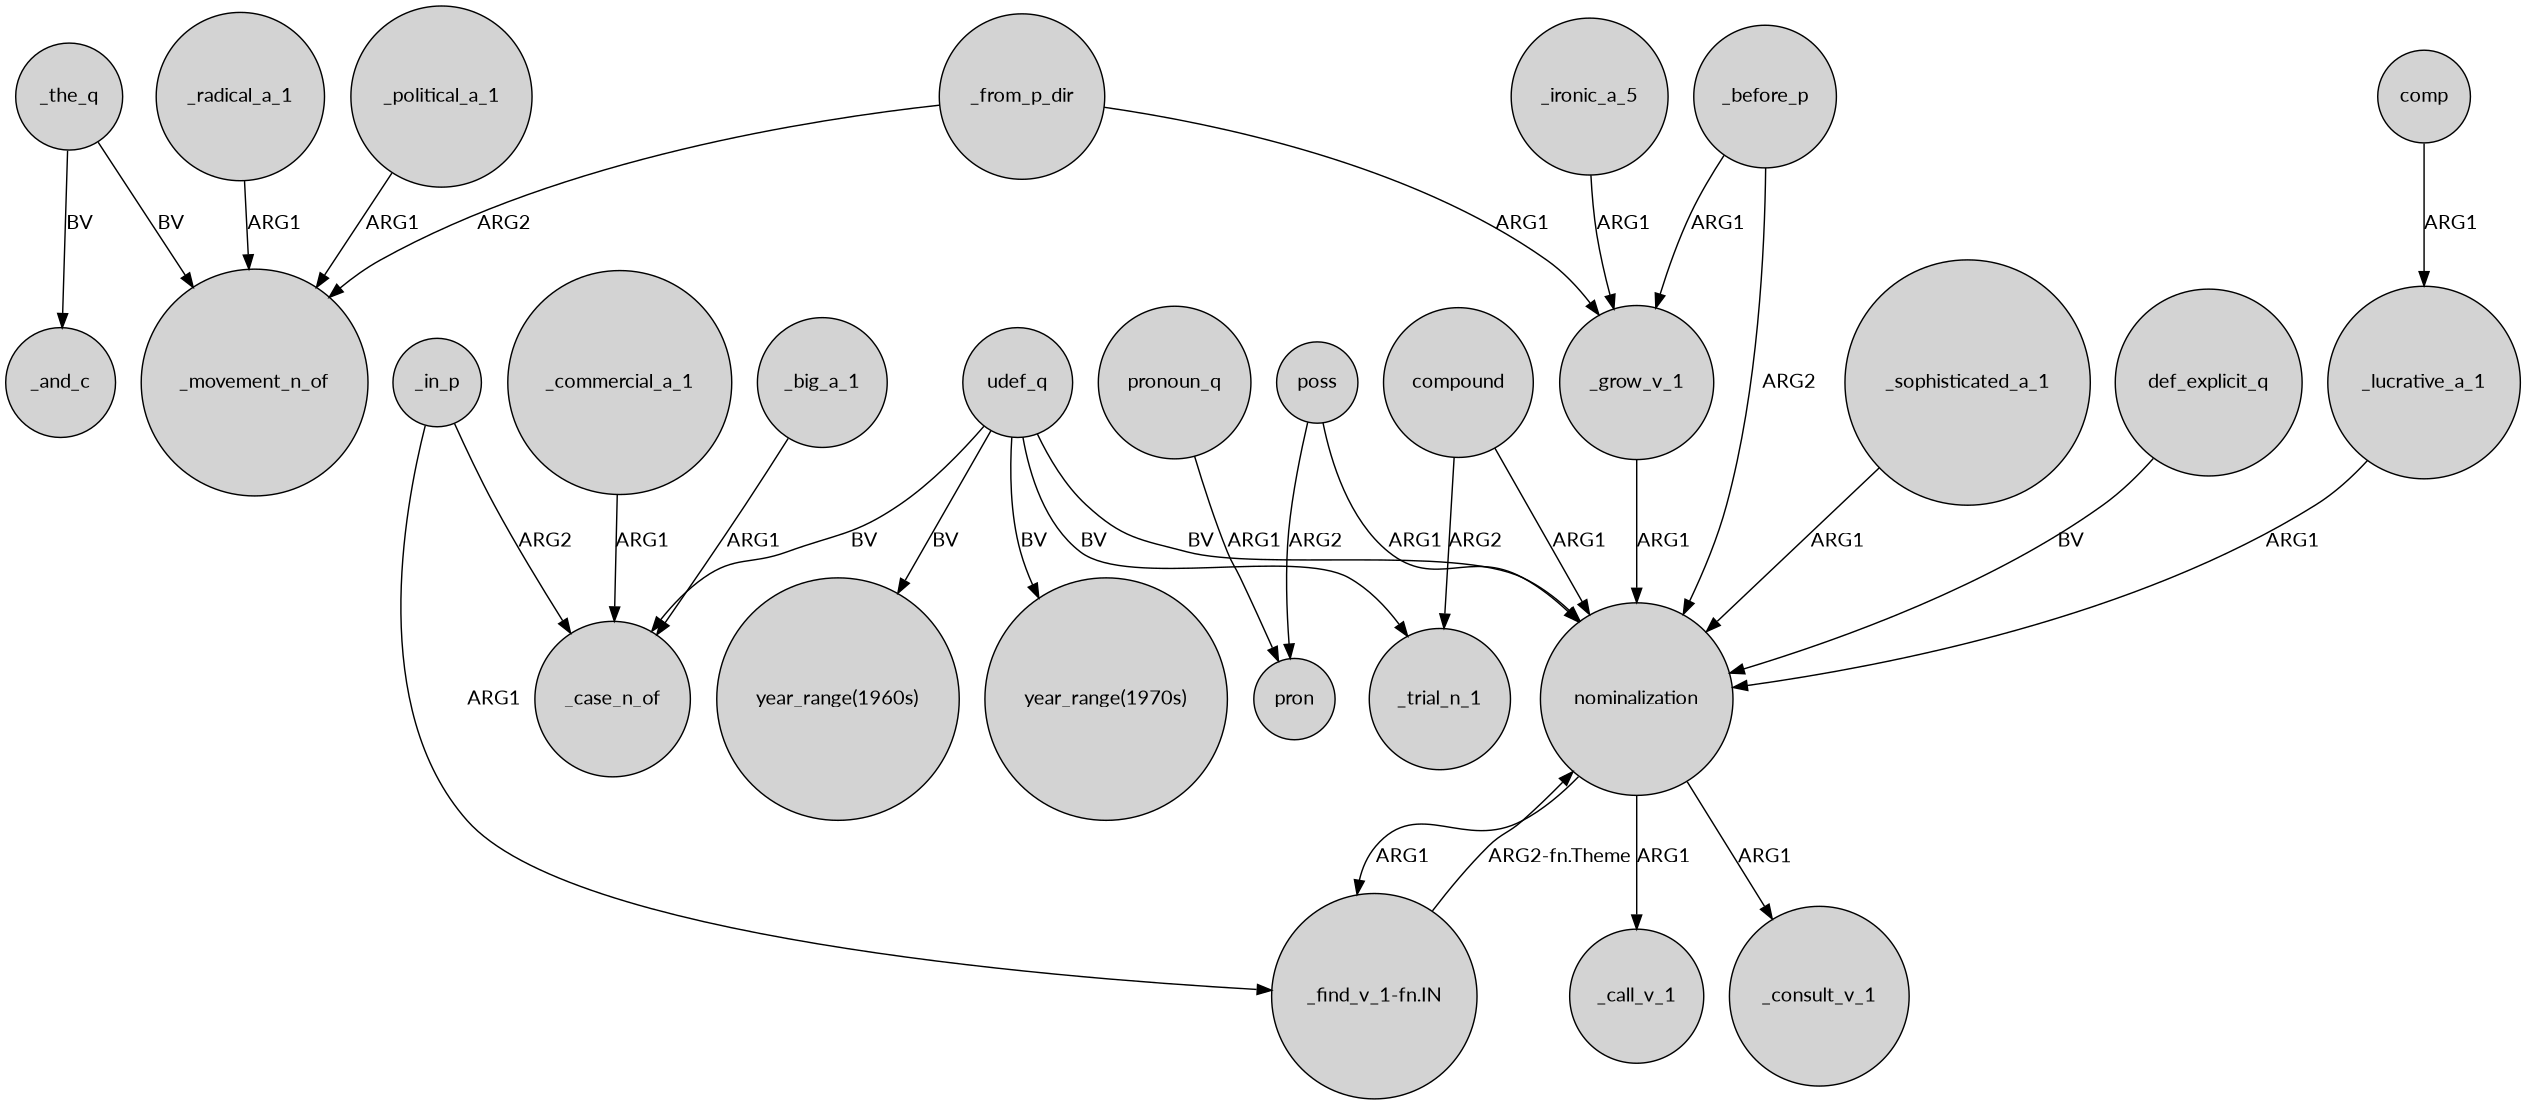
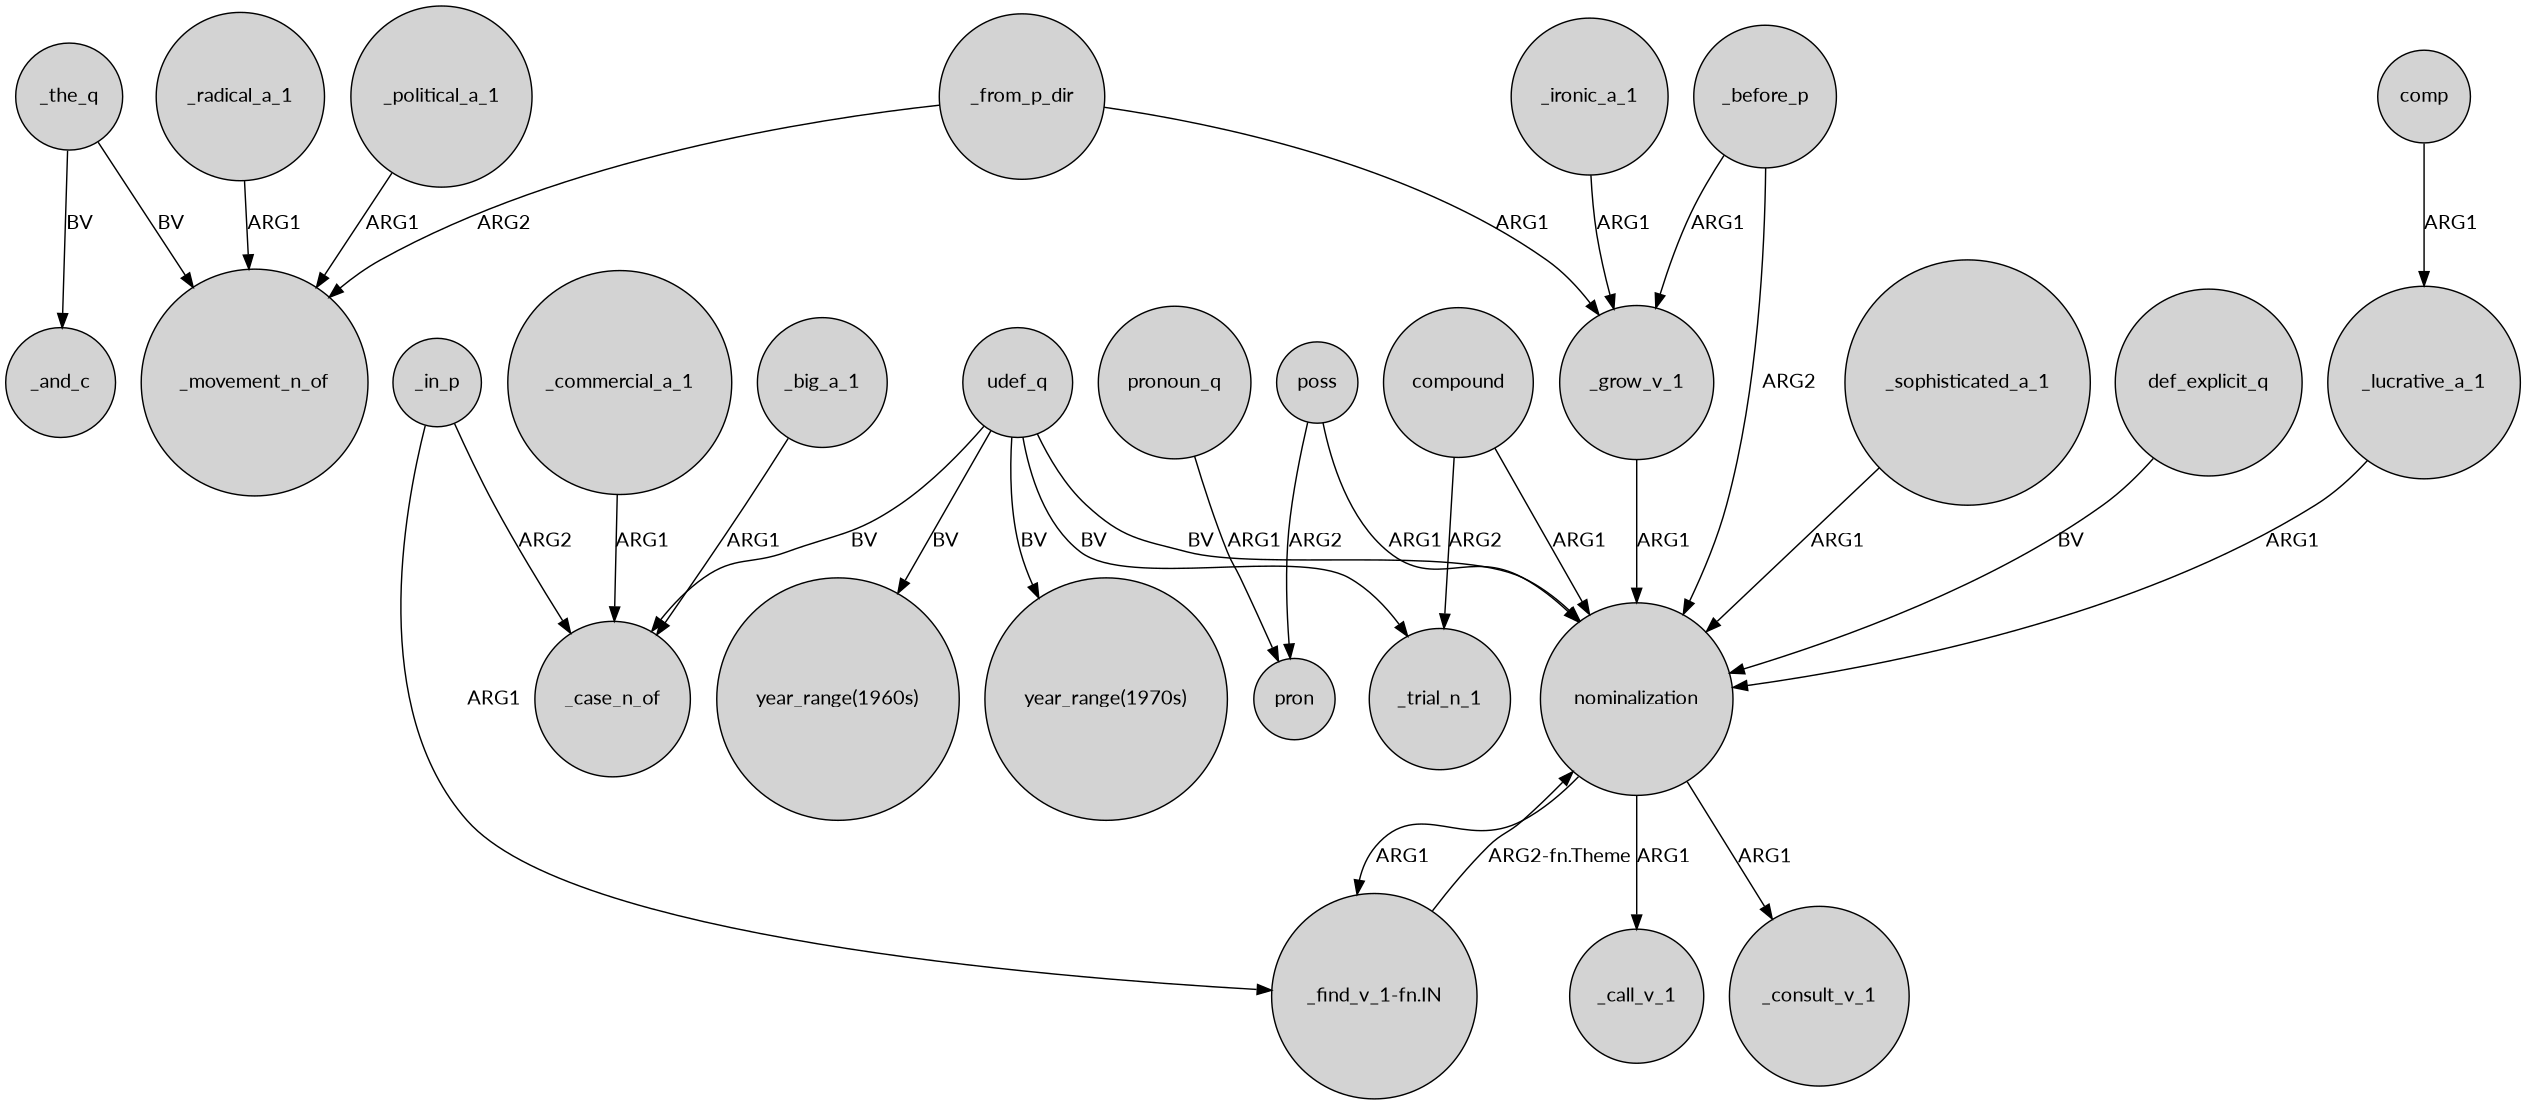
(1590, 97) -> (1590, 97)
